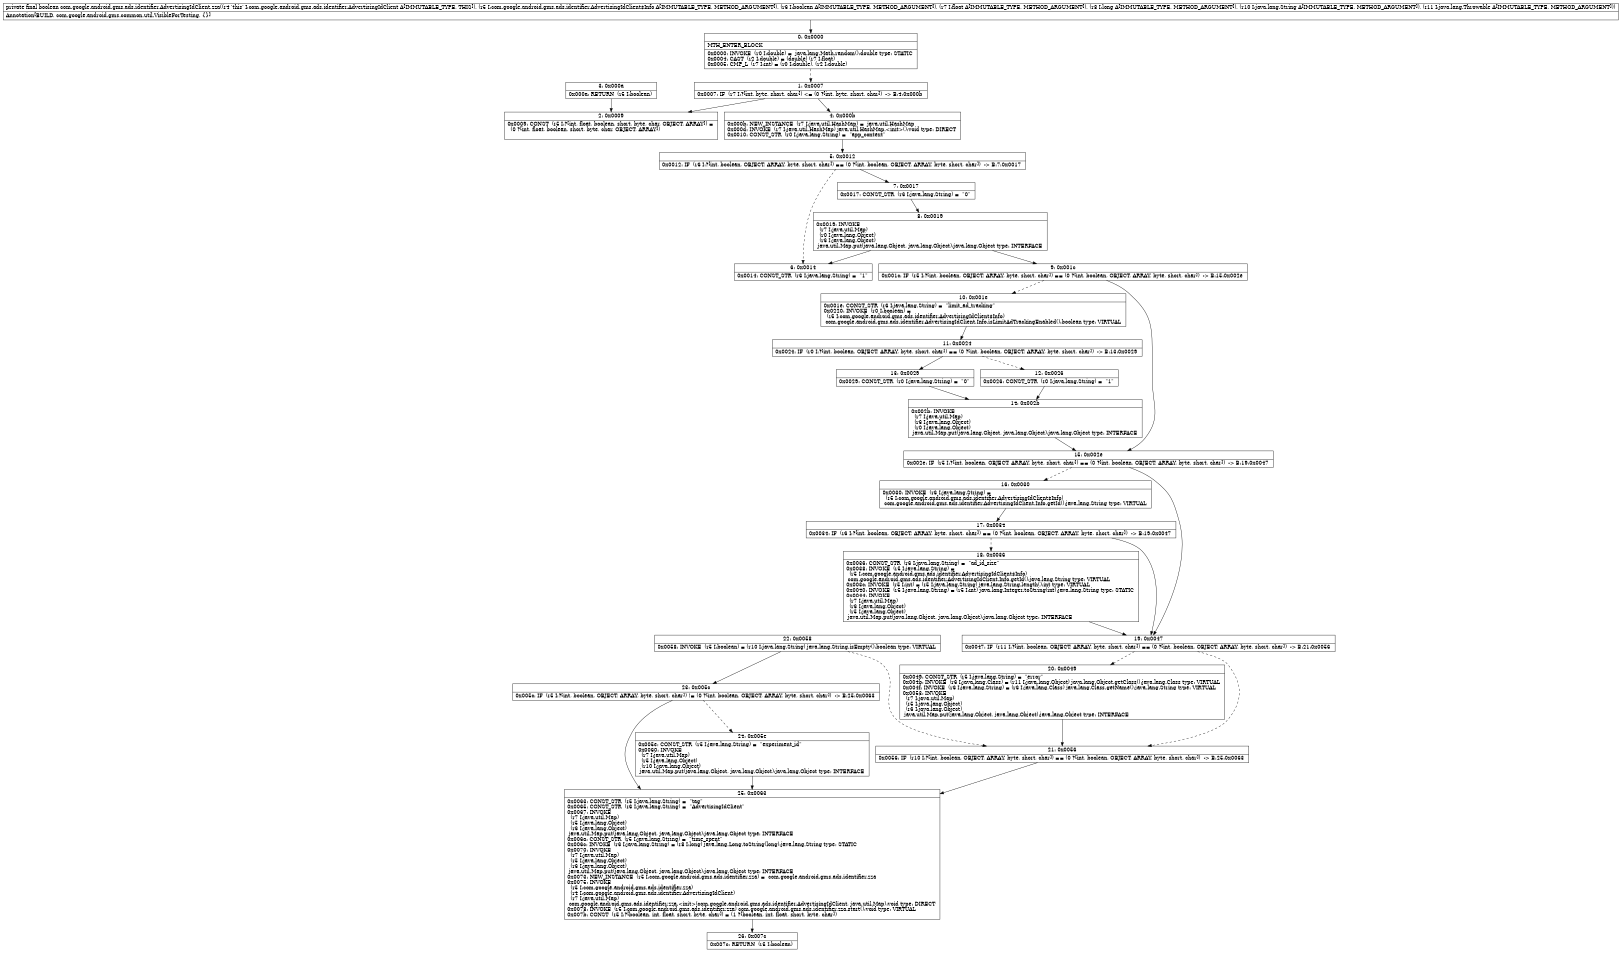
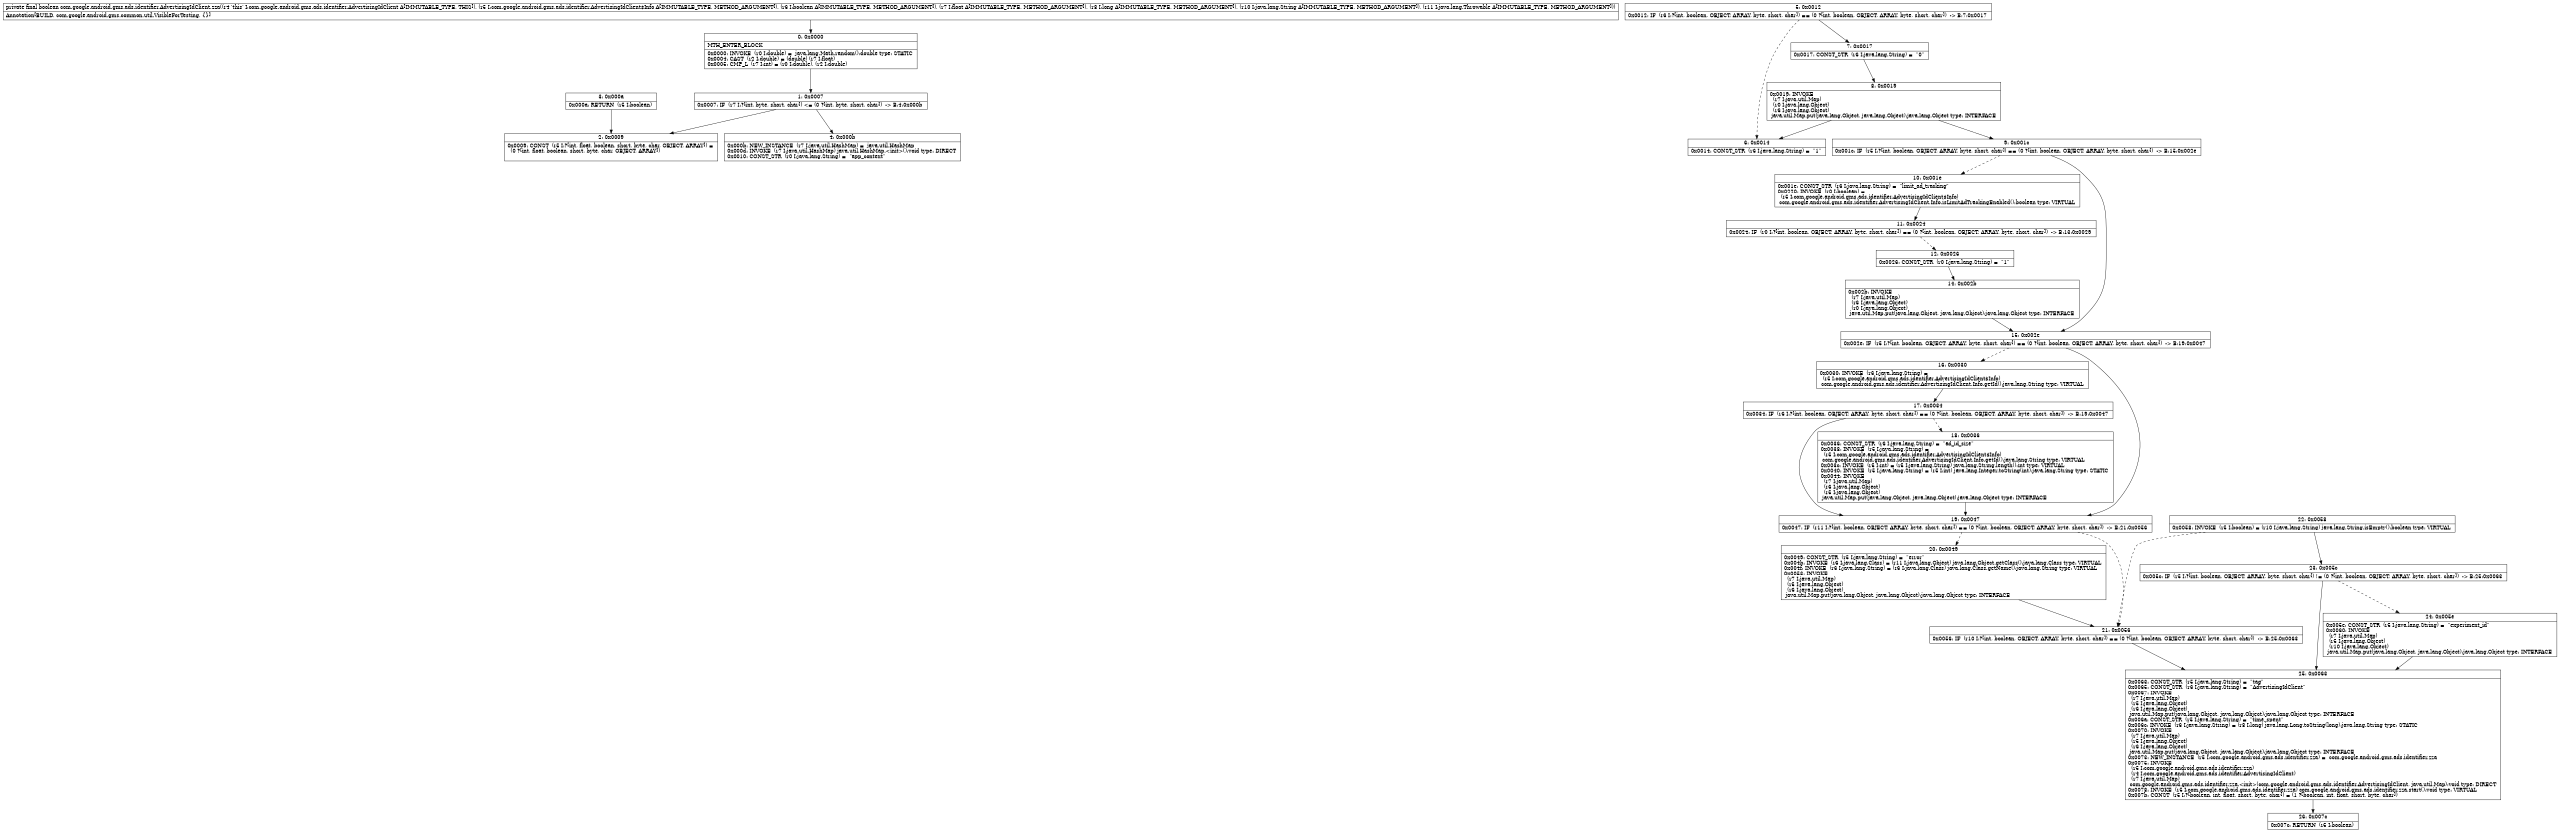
(811, 74) -> (811, 79)
(842, 144) -> none
(905, 378) -> none
